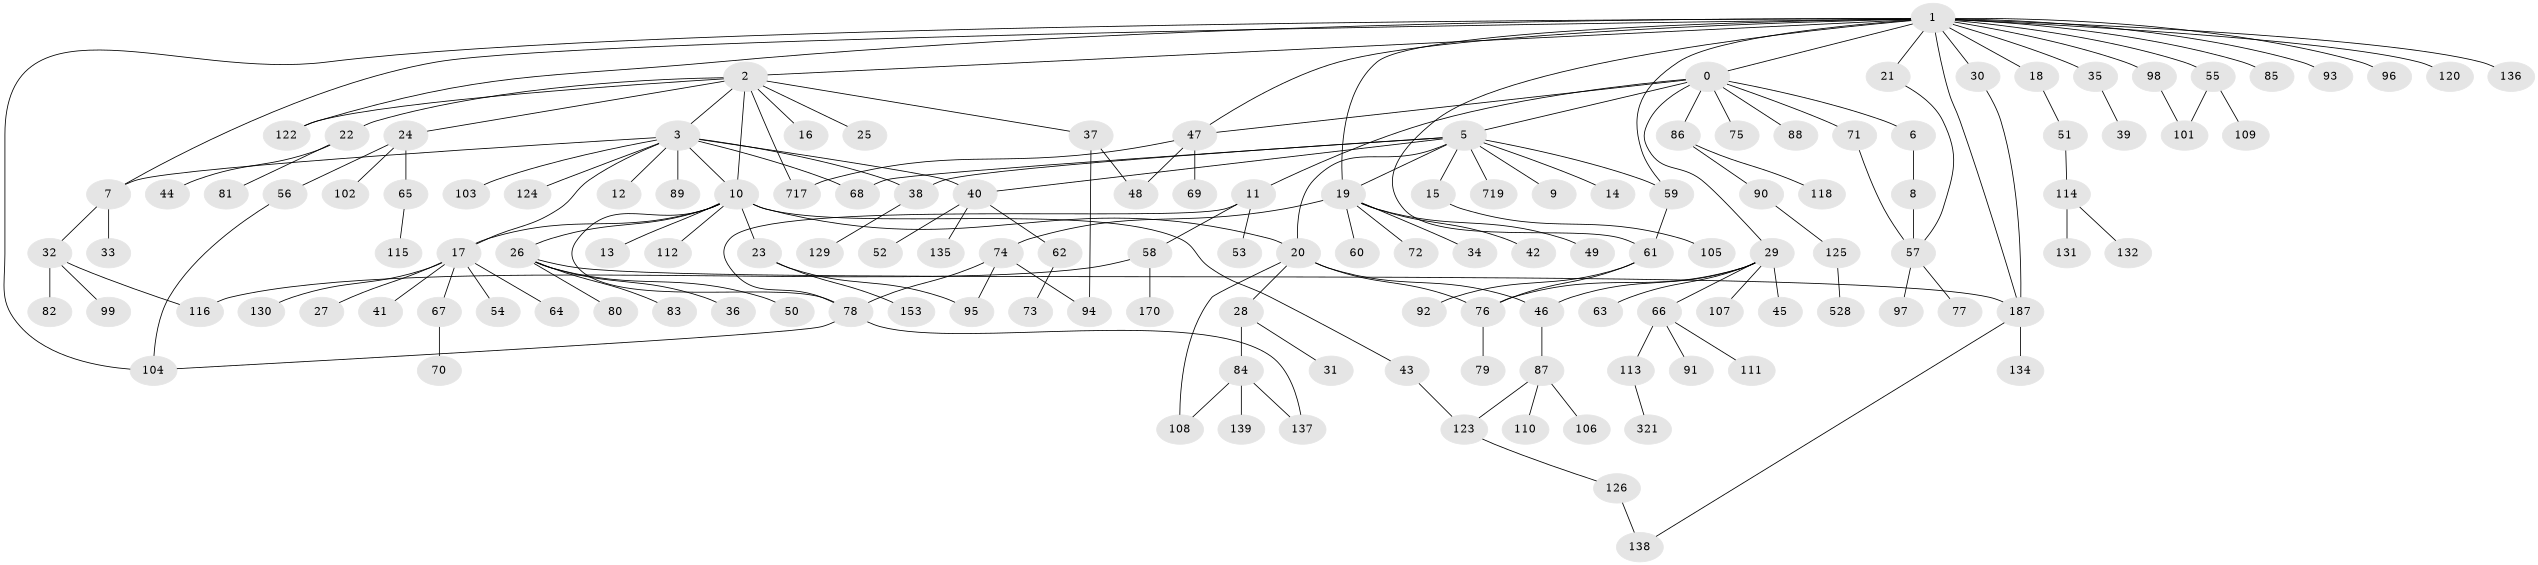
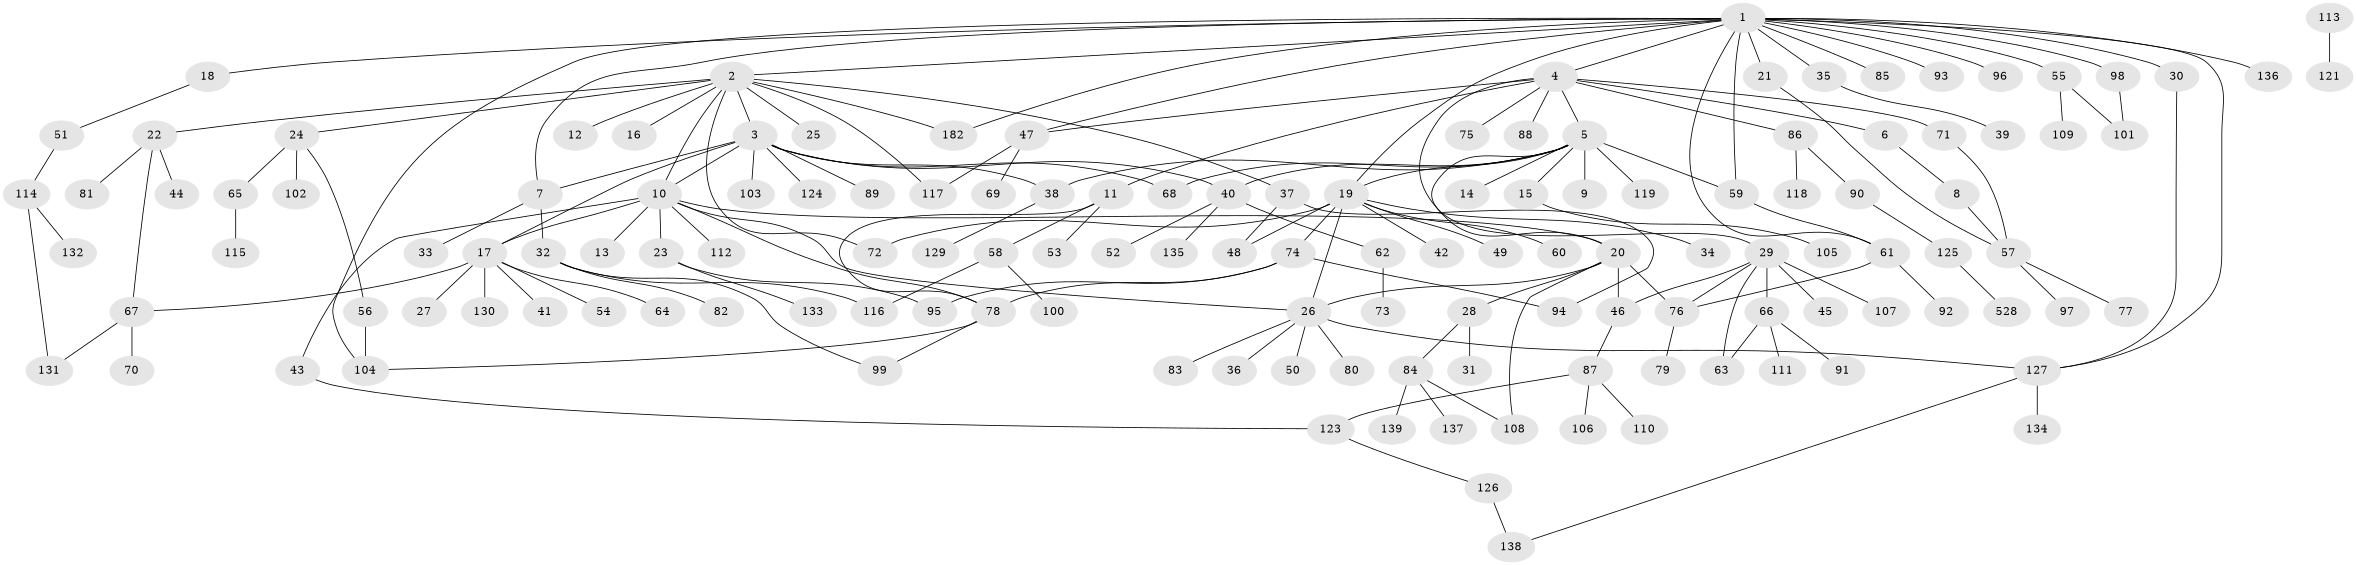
(1708, 77) -> (1555, 77)
(2450, 77) -> none
(287, 136) -> (954, 136)
(649, 165) -> (652, 103)
(1165, 165) -> (1287, 226)
(797, 194) -> (933, 194)
(1494, 194) -> (1645, 194)
none -> (715, 201)
none -> (142, 224)
none -> (1328, 253)
none -> (1472, 285)
(911, 312) -> (813, 312)
(1150, 312) -> (1054, 312)
(2020, 312) -> (2037, 371)
(1104, 331) -> (937, 341)
none -> (91, 341)
(1645, 341) -> (1744, 341)
(1648, 430) -> (2330, 77)
